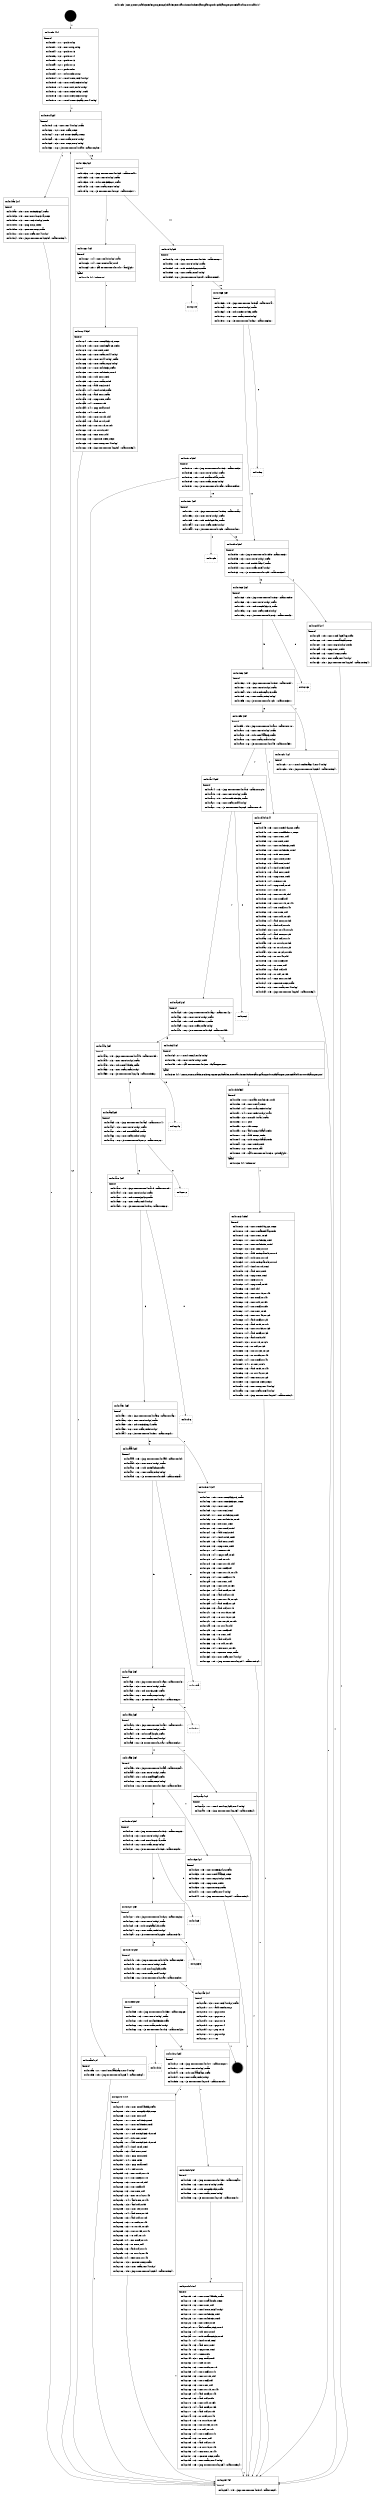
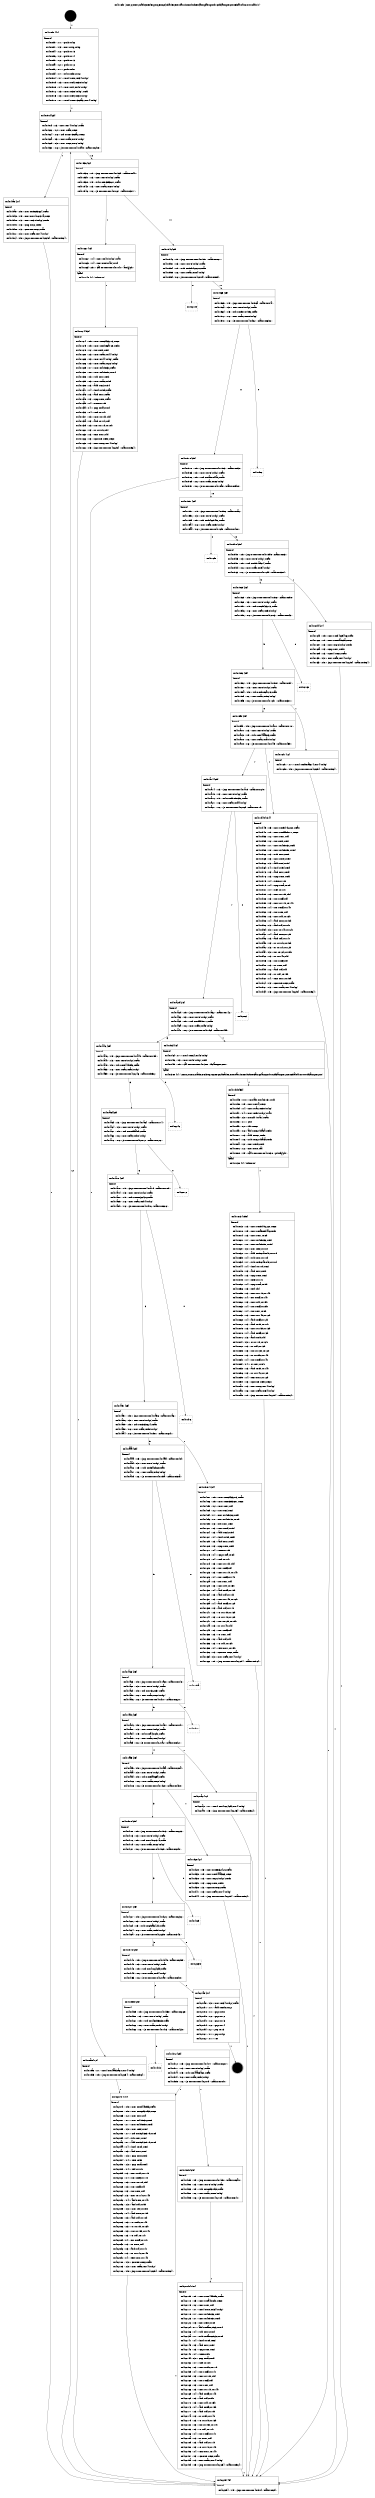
(246, 432) -> (227, 389)
(165, 1082) -> (165, 1082)
(176, 2041) -> none
(93, 2322) -> (118, 2085)
